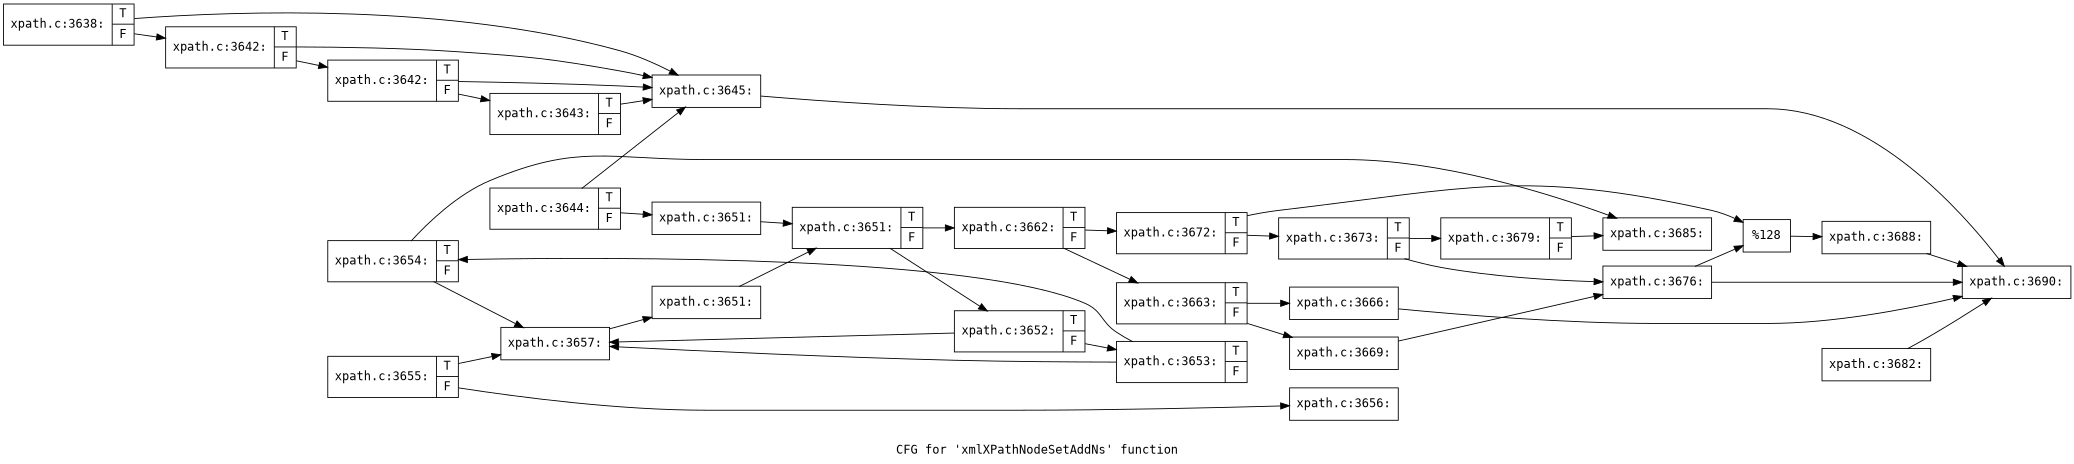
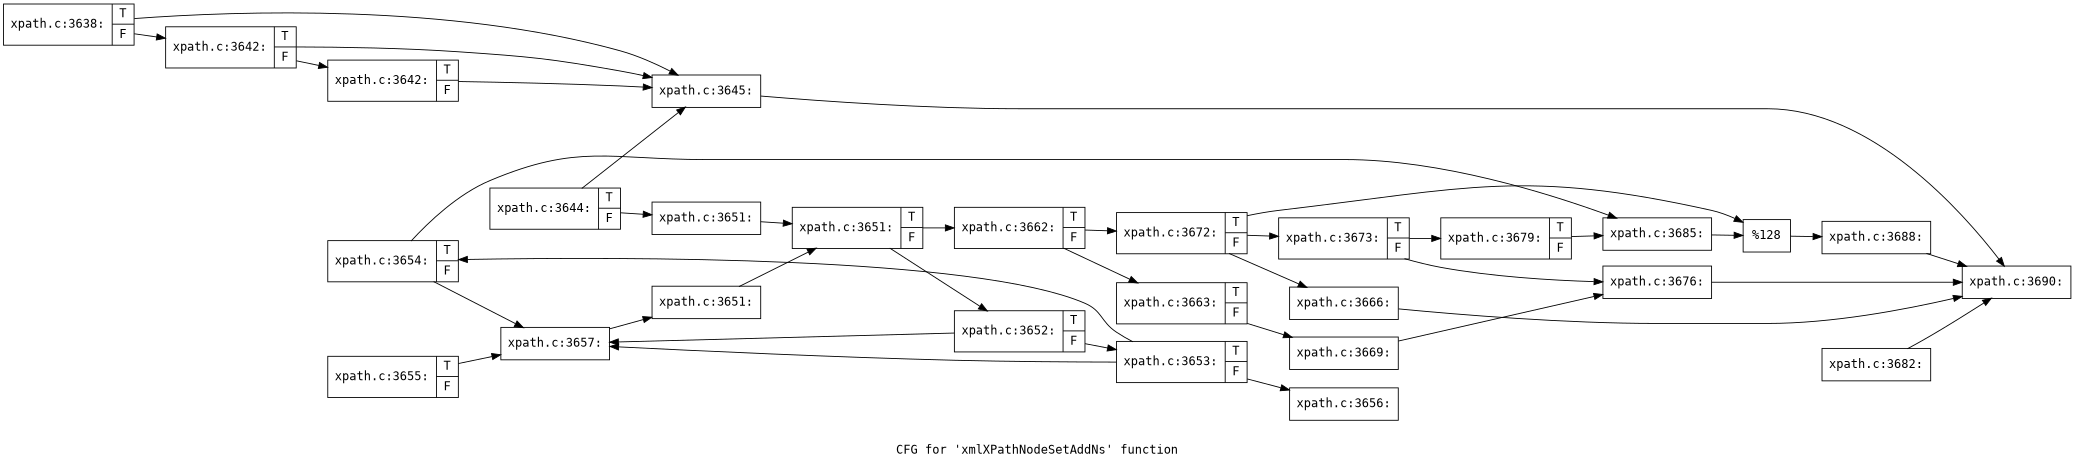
(555, 114) -> none
(1715, 258) -> (1723, 235)
(1264, 303) -> (1264, 269)
(869, 410) -> (1264, 383)
